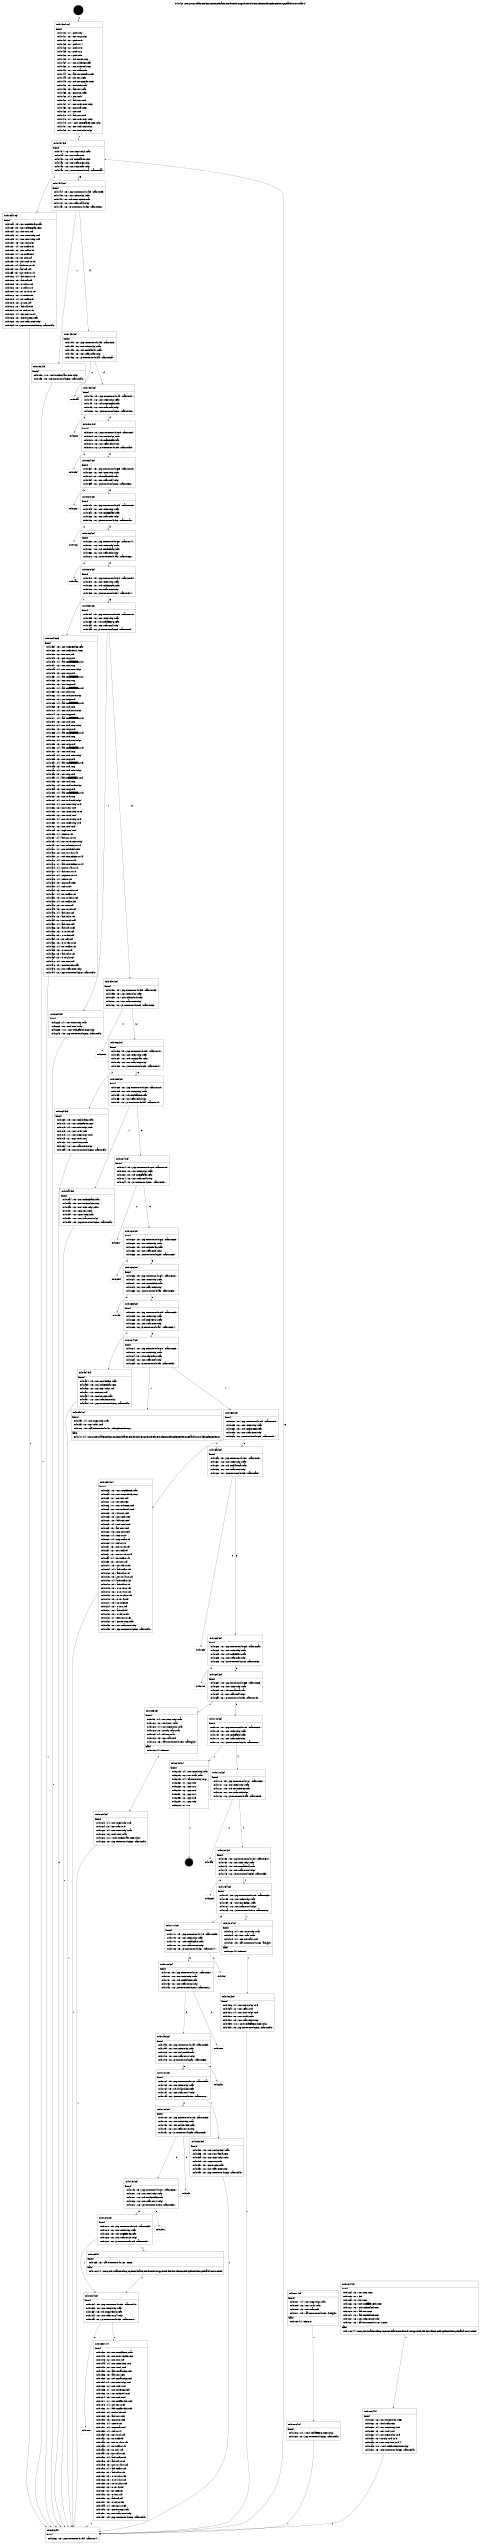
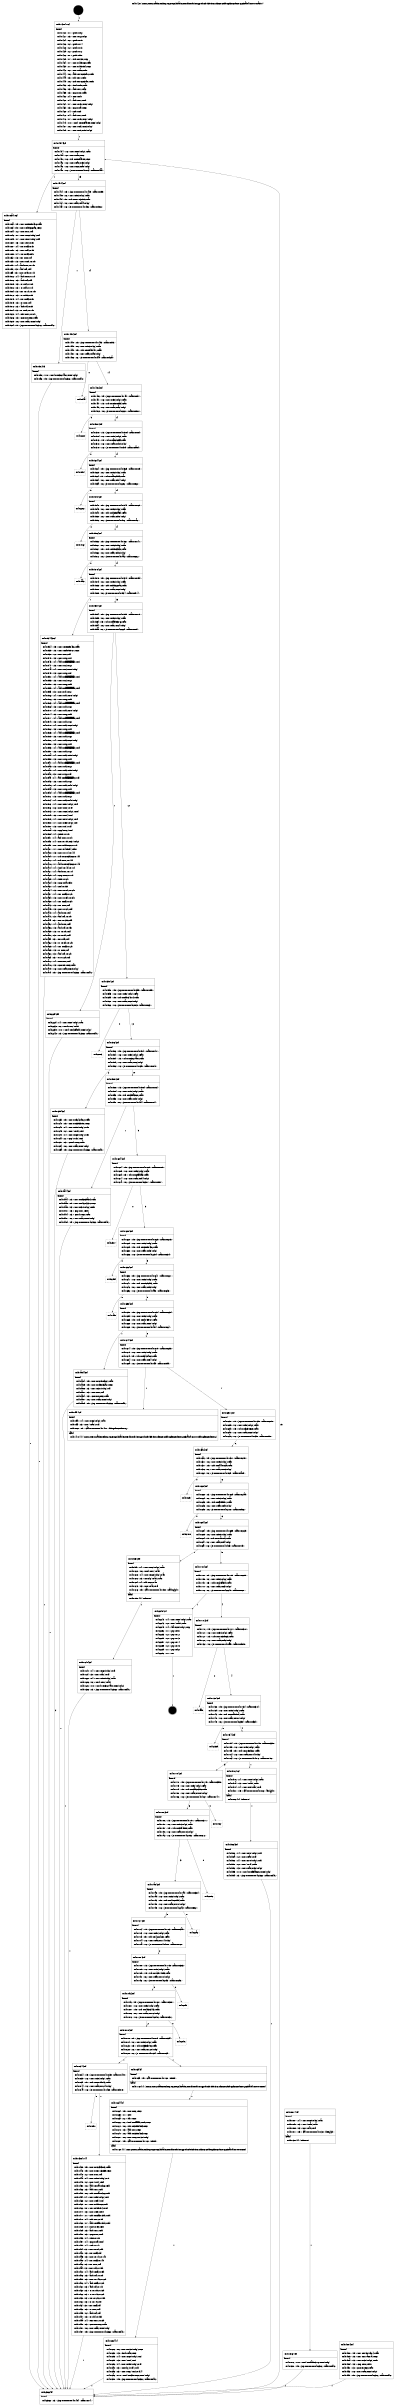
(125, 1556) -> none
(216, 2117) -> none
(135, 2283) -> (192, 2094)
